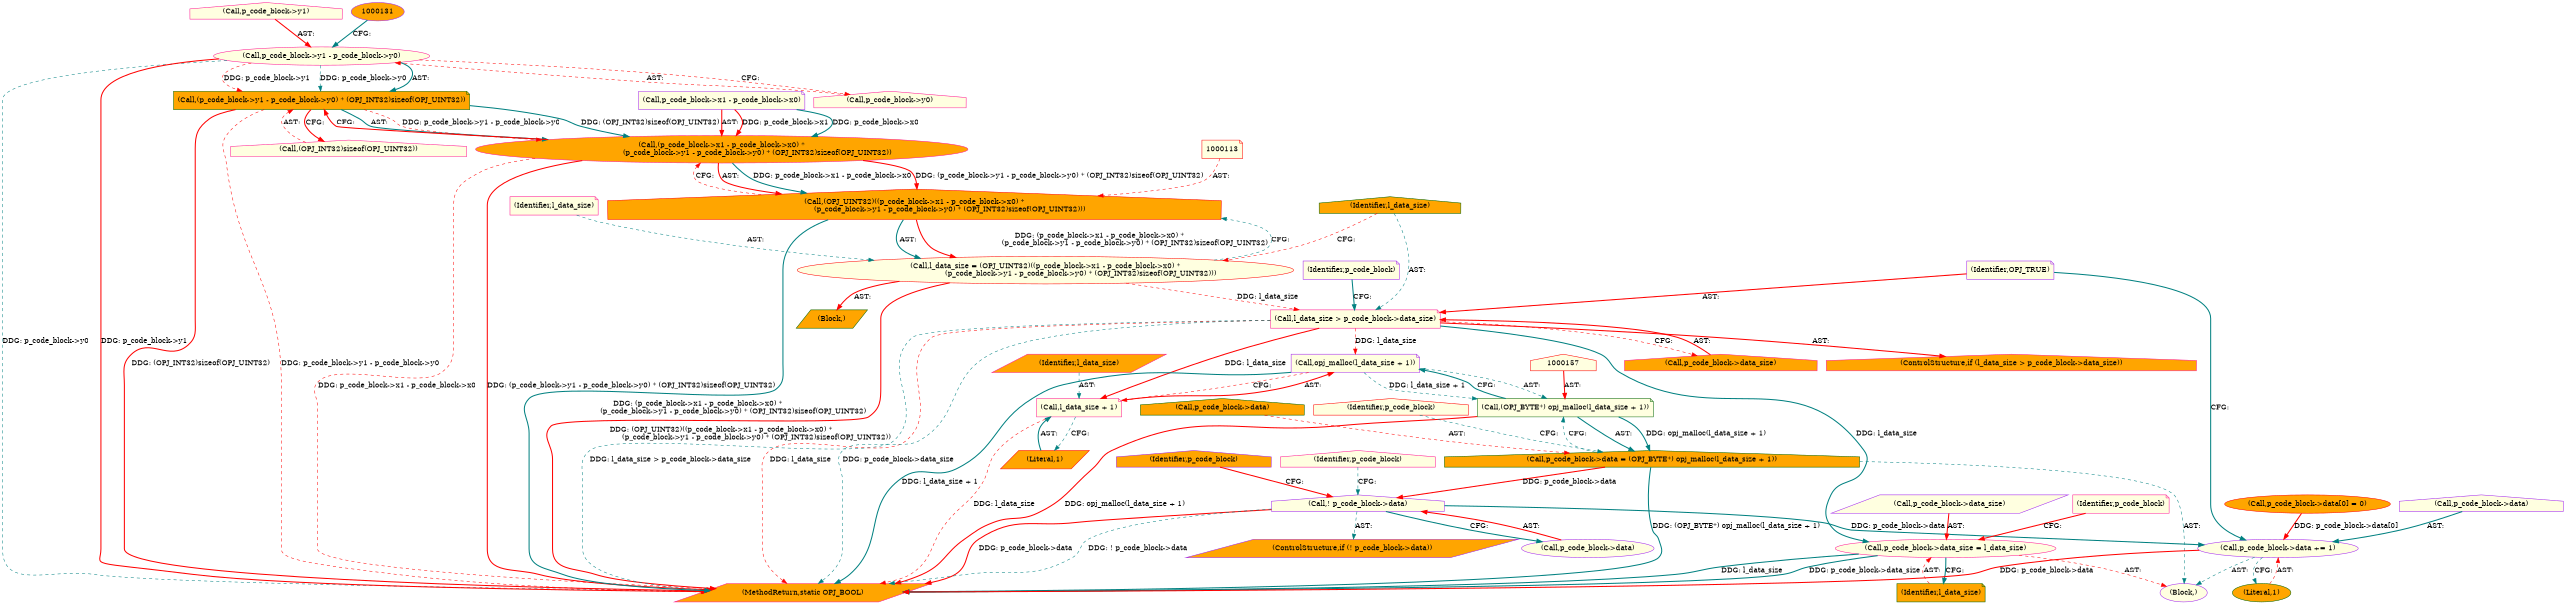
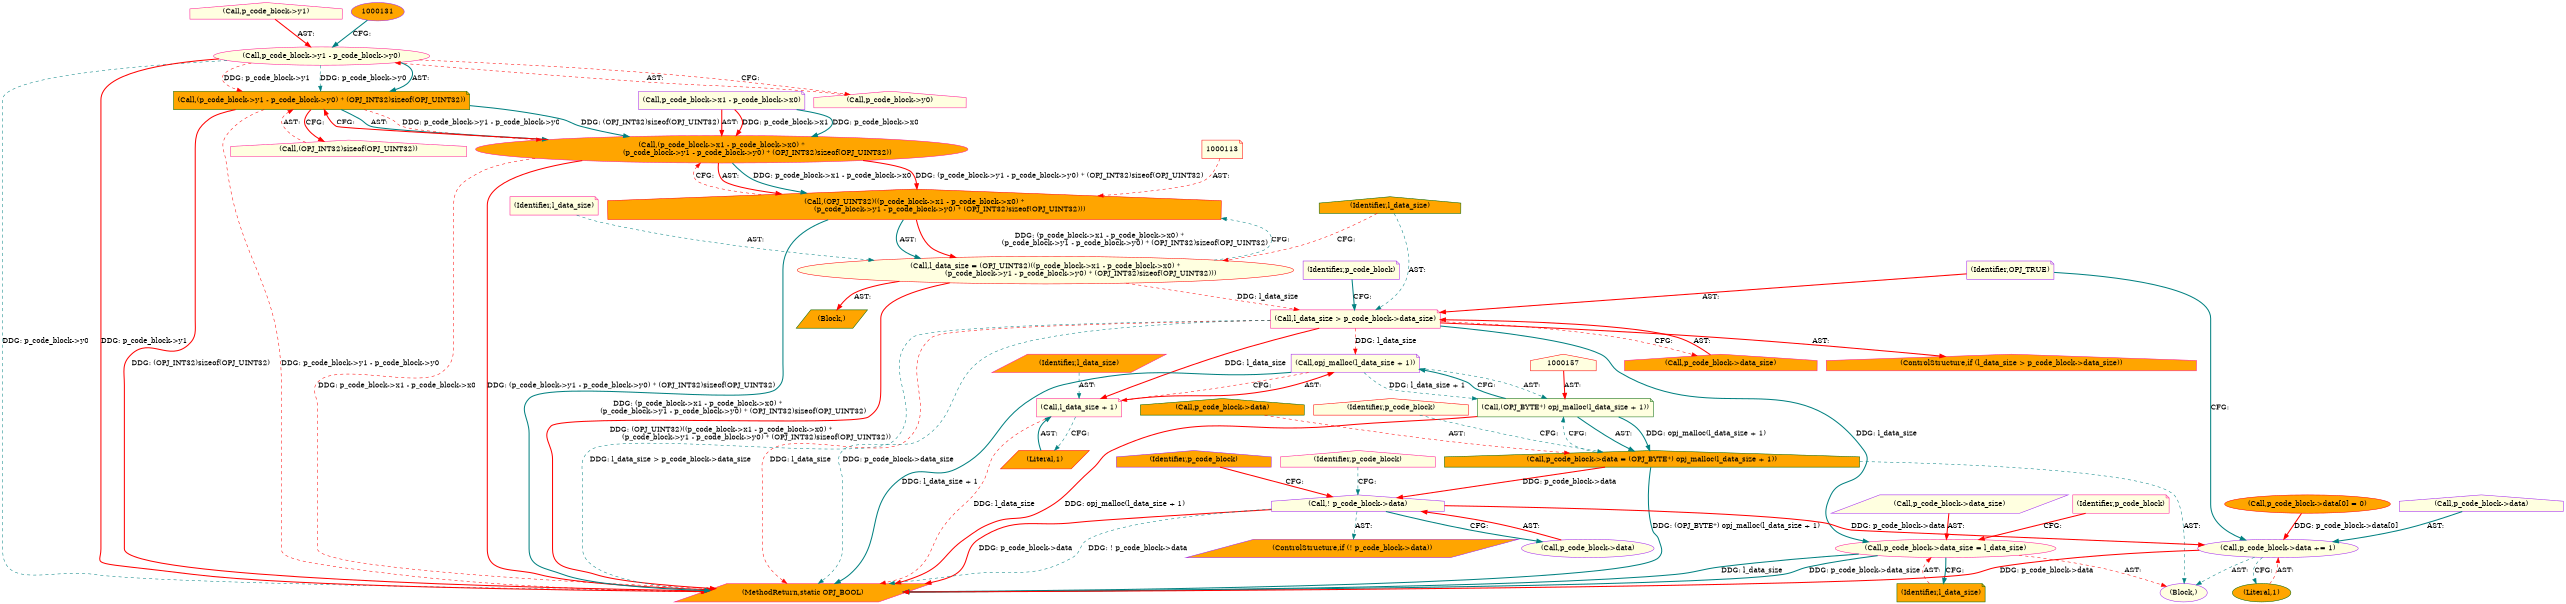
(1822, 522) -> (1822, 522)
